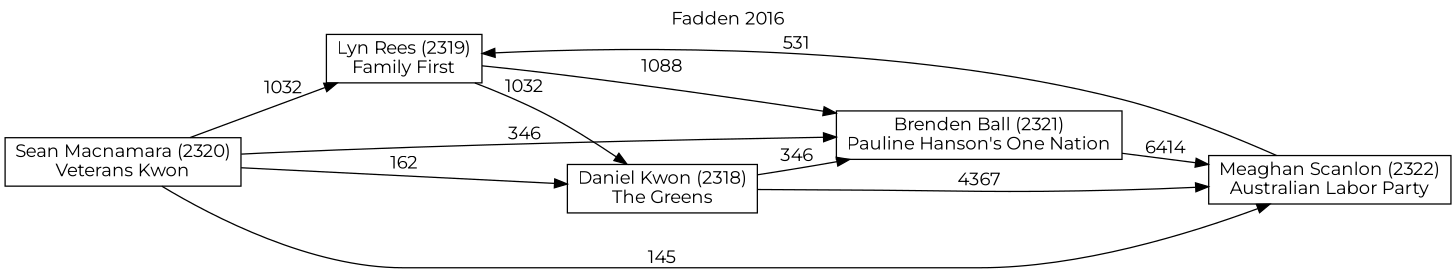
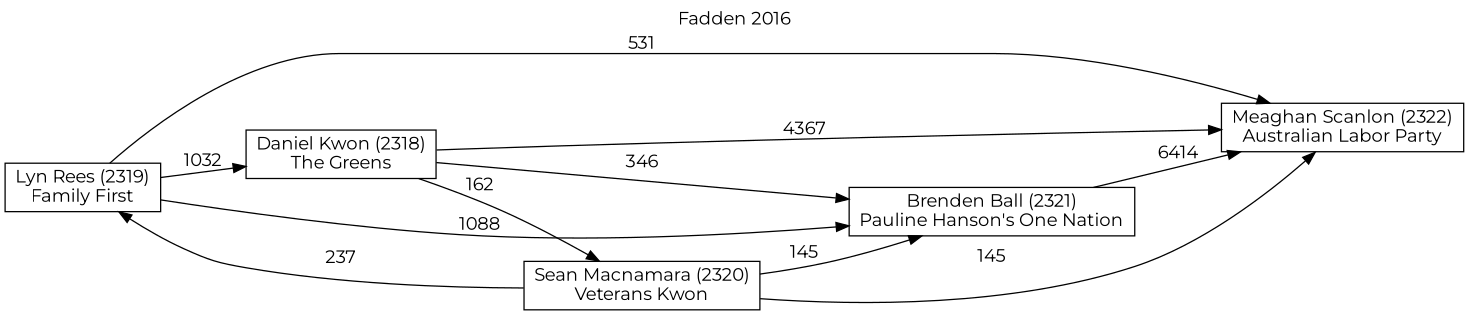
(892, 61) -> (671, 54)
(284, 89) -> (341, 258)
(525, 135) -> (805, 253)
(398, 176) -> (505, 212)
